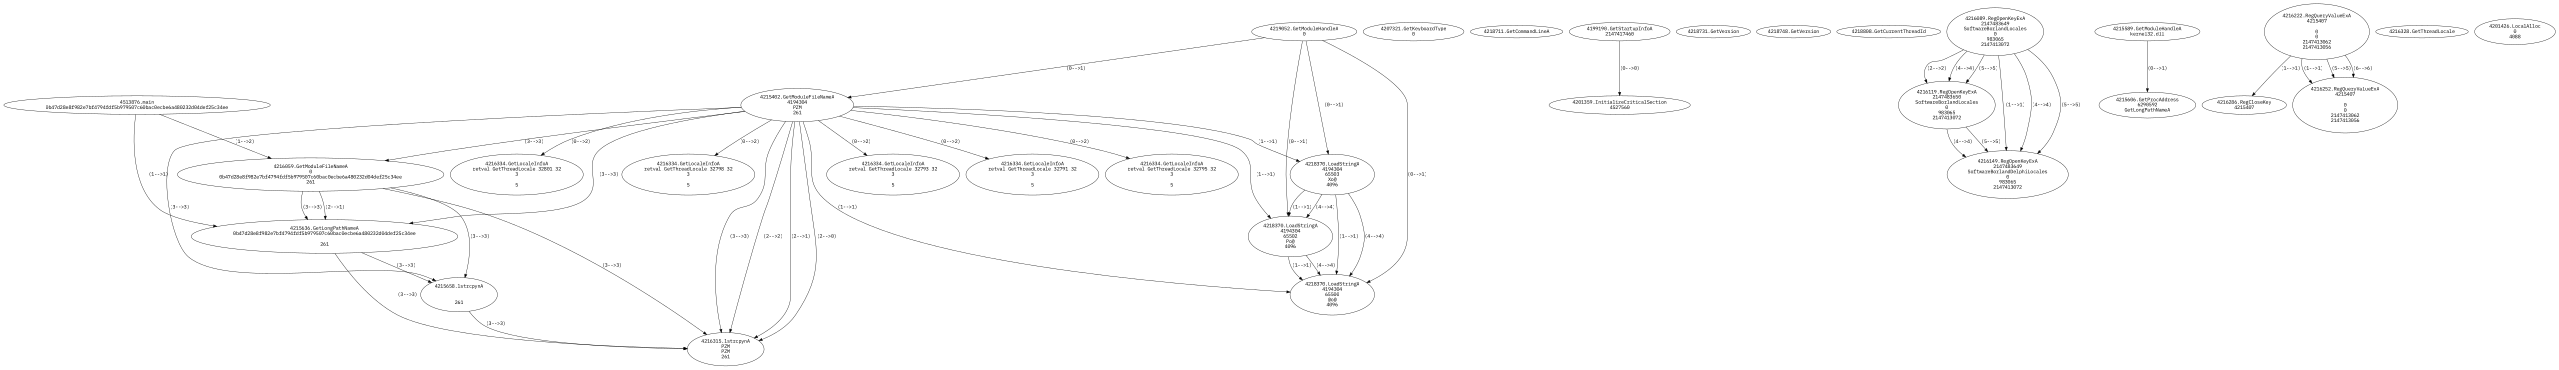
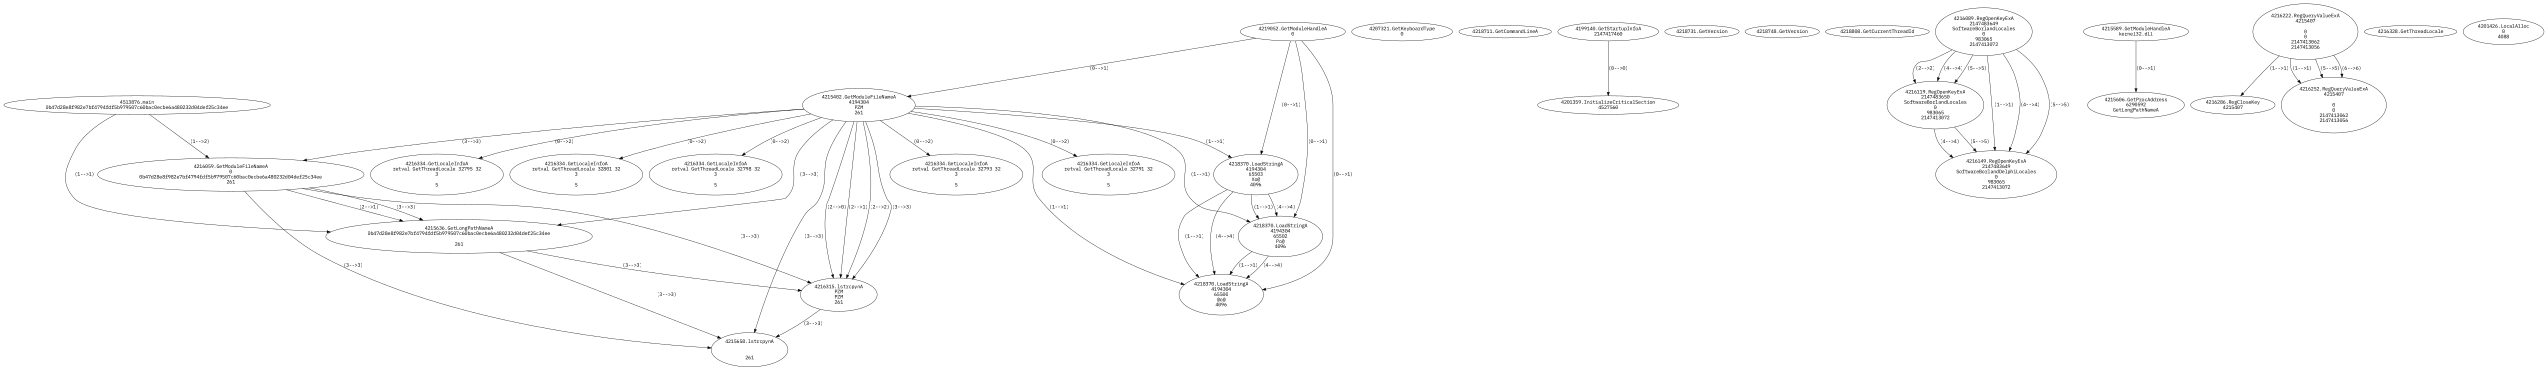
(1620, 32) -> (1608, 32)
(534, 339) -> (800, 323)
